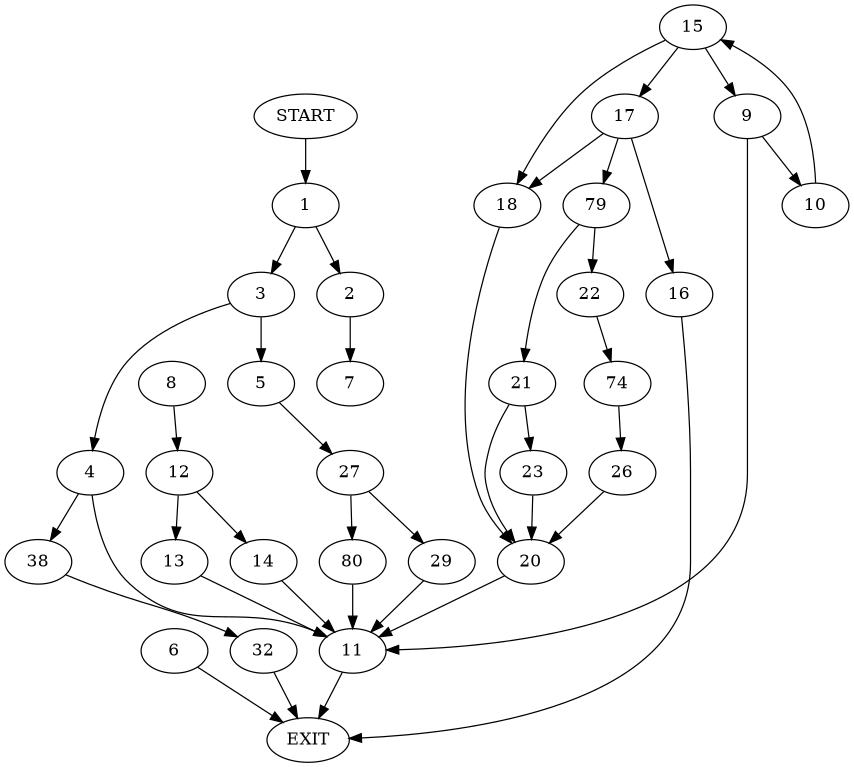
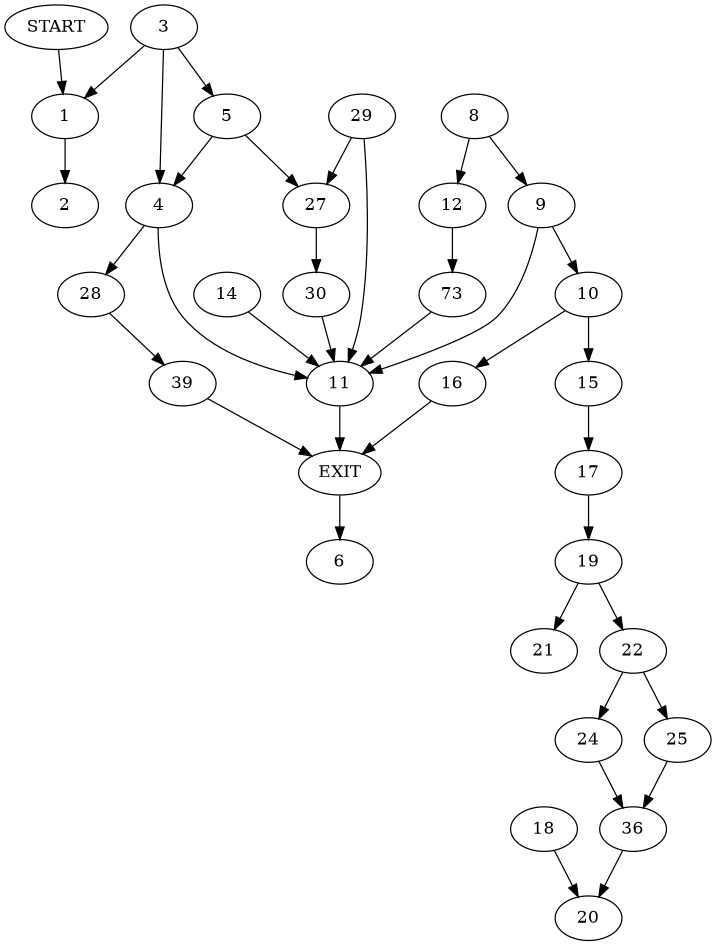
(717, 66) -> (504, 156)
(582, 93) -> none
none -> (197, 156)
(571, 157) -> none
(650, 199) -> (526, 336)
(596, 205) -> (589, 562)
(286, 244) -> (119, 68)
(350, 384) -> none
(618, 384) -> (589, 740)
(485, 468) -> none
(533, 473) -> none
(622, 473) -> (633, 829)
(217, 513) -> none
(391, 513) -> (342, 155)
(38, 562) -> (91, 295)
(174, 562) -> (452, 295)
(353, 562) -> (316, 295)
(448, 604) -> none
(264, 651) -> (183, 384)
(235, 691) -> (340, 511)
none -> (678, 740)
